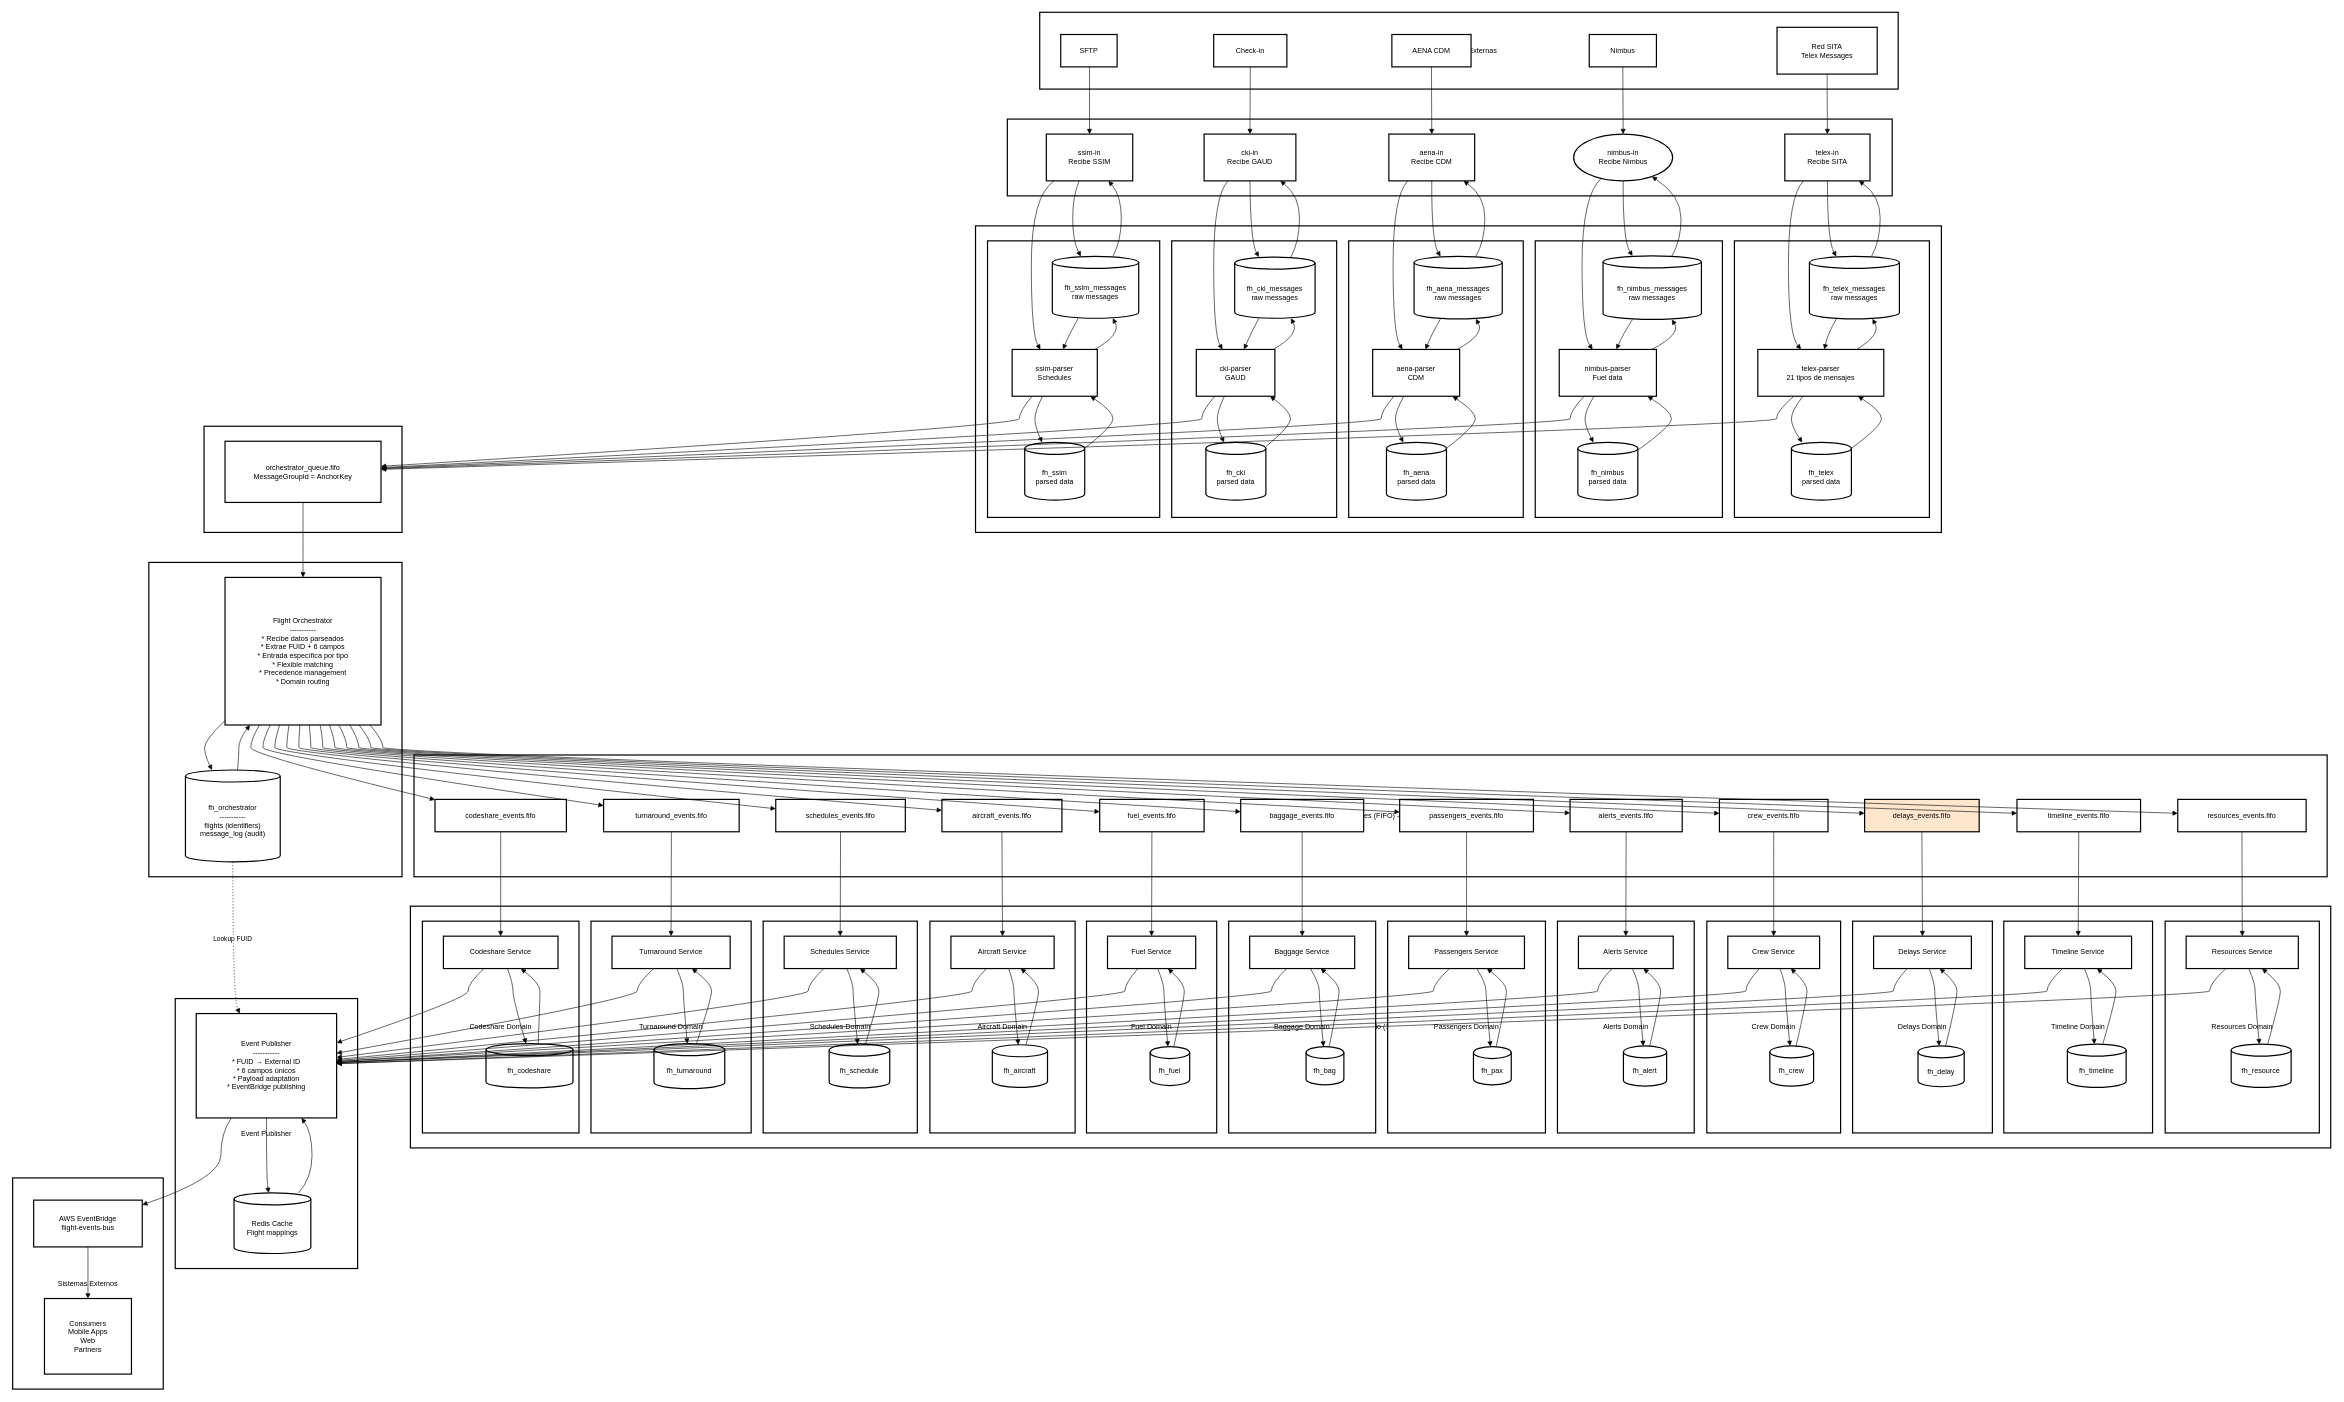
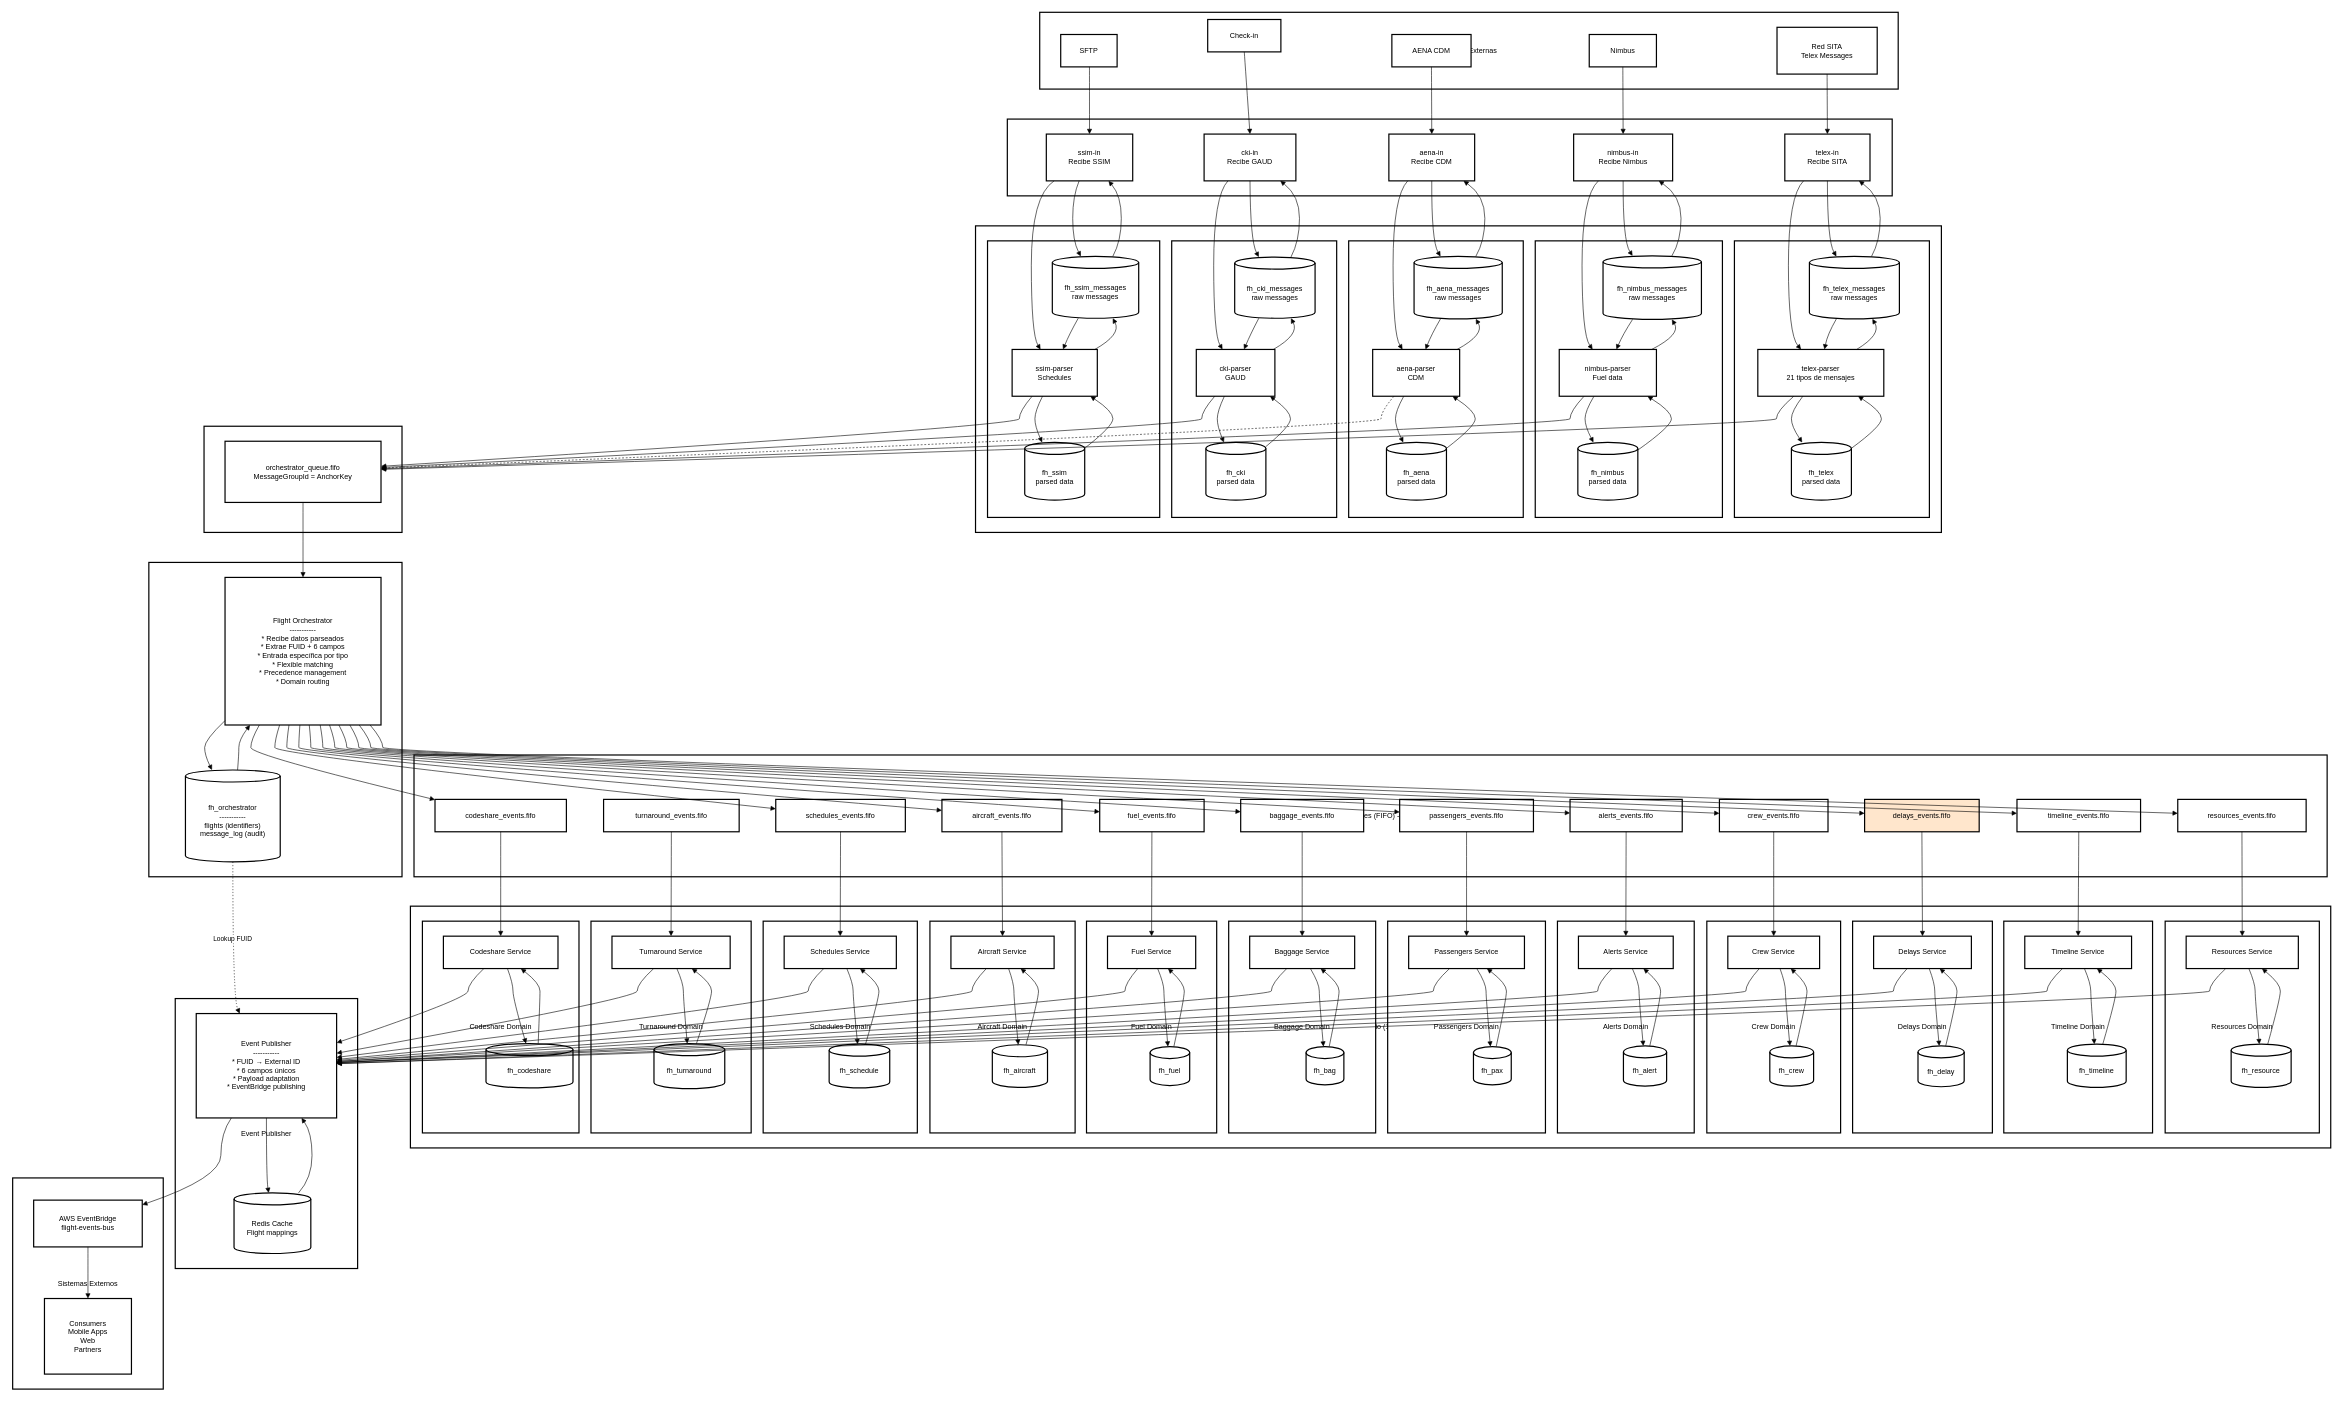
(1250, 51) -> (1244, 36)
(1623, 158) -> (1623, 158)
(982, 442) -> (982, 442)
(398, 774) -> none
